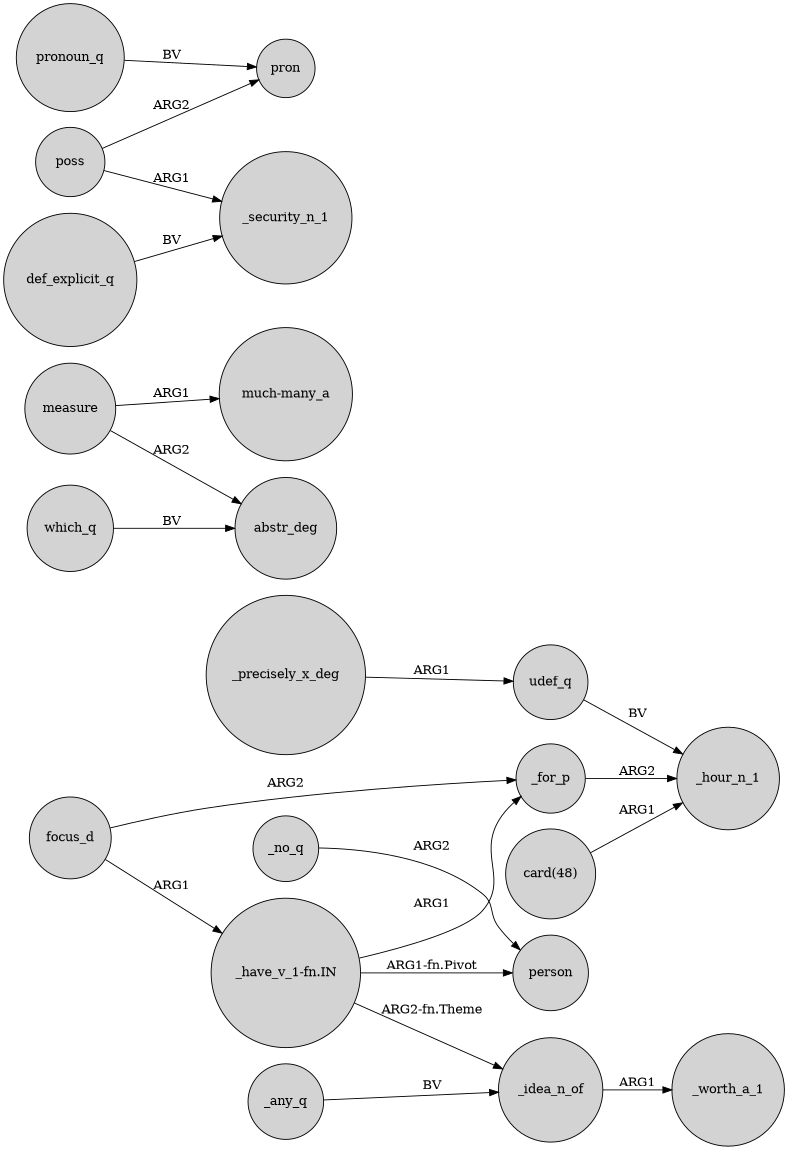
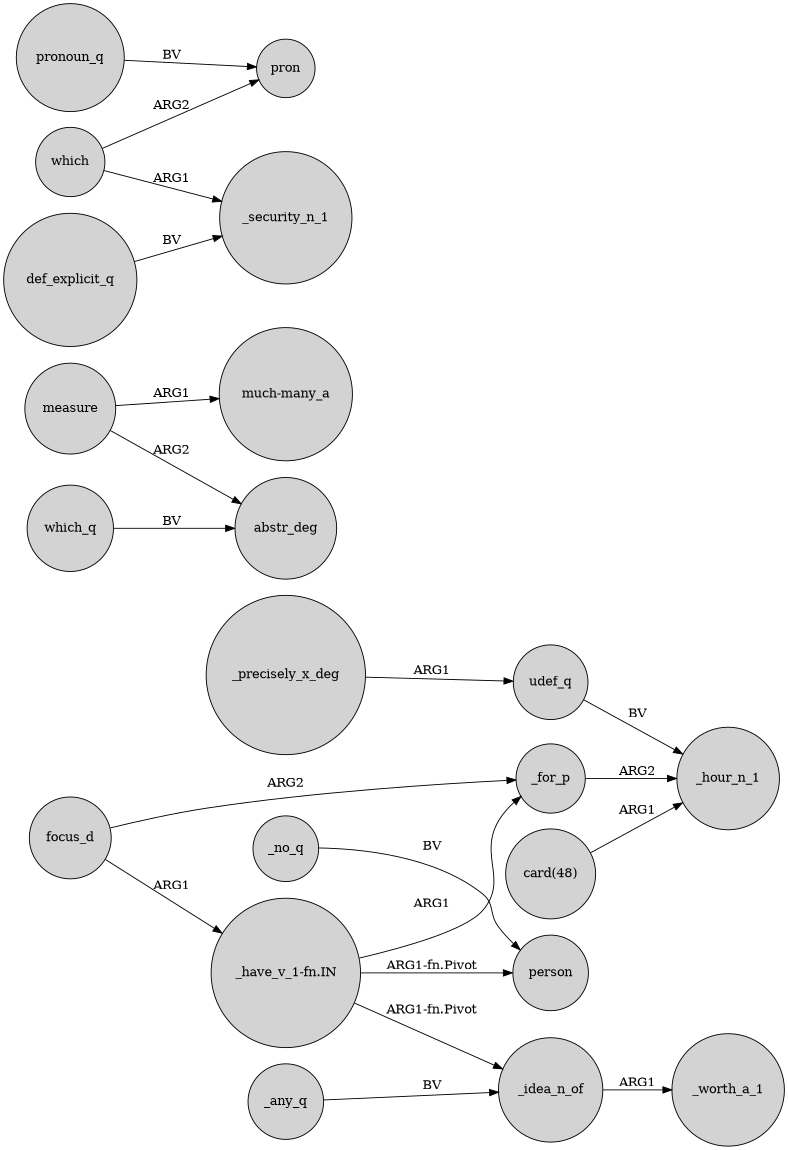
(70, 162) -> (70, 162)
(432, 846) -> (432, 846)
(432, 1010) -> (432, 1010)
